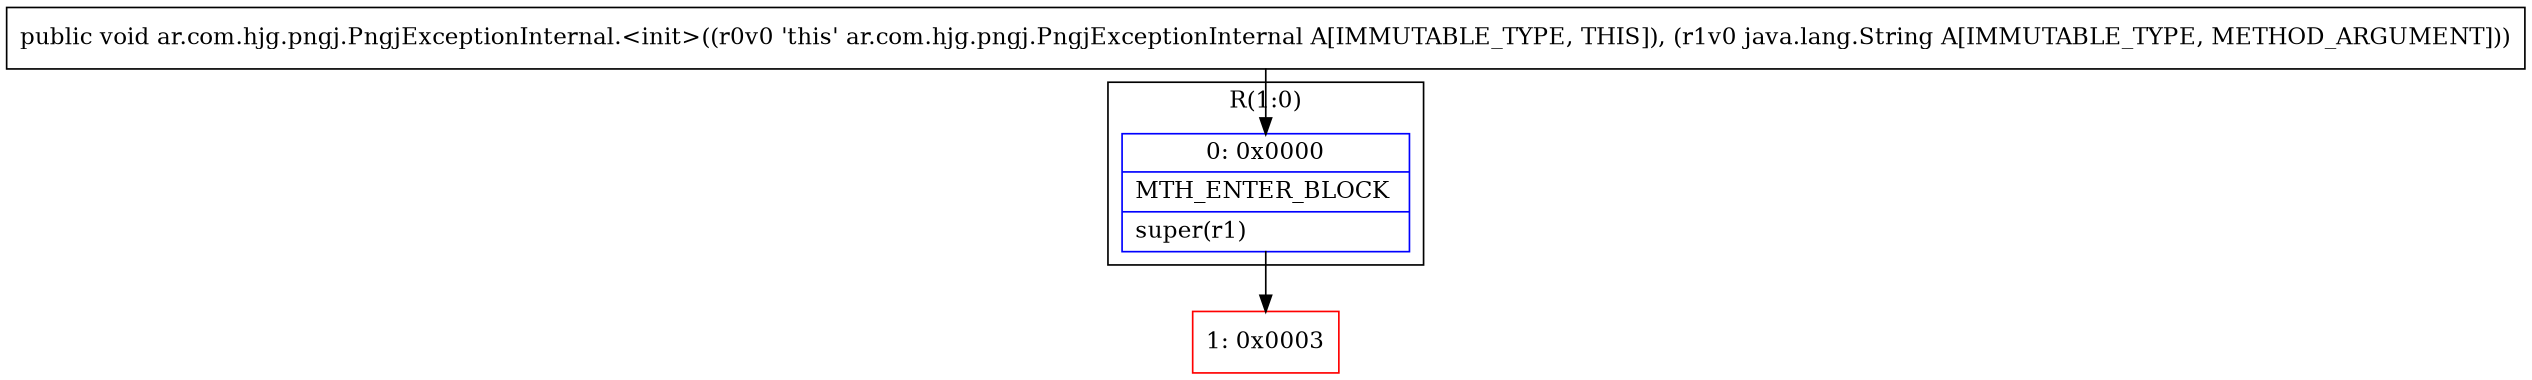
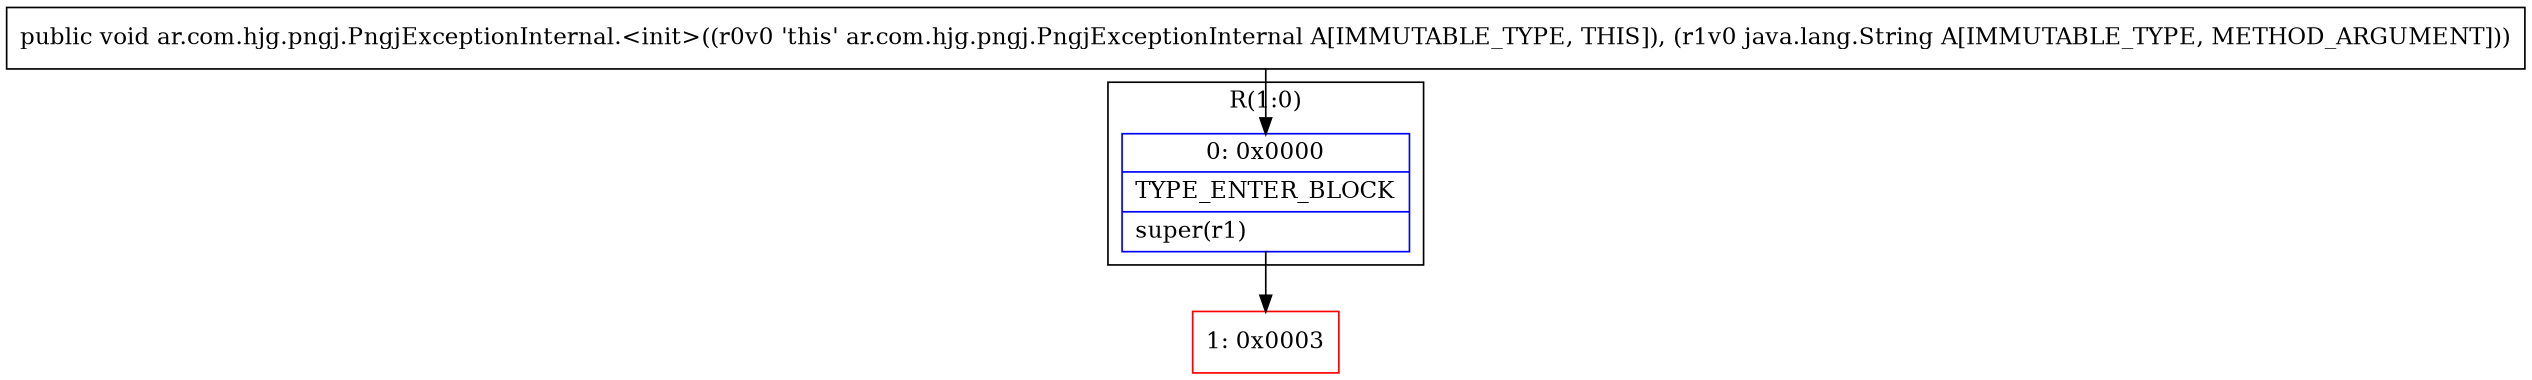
(1263, 191) -> (1266, 191)
